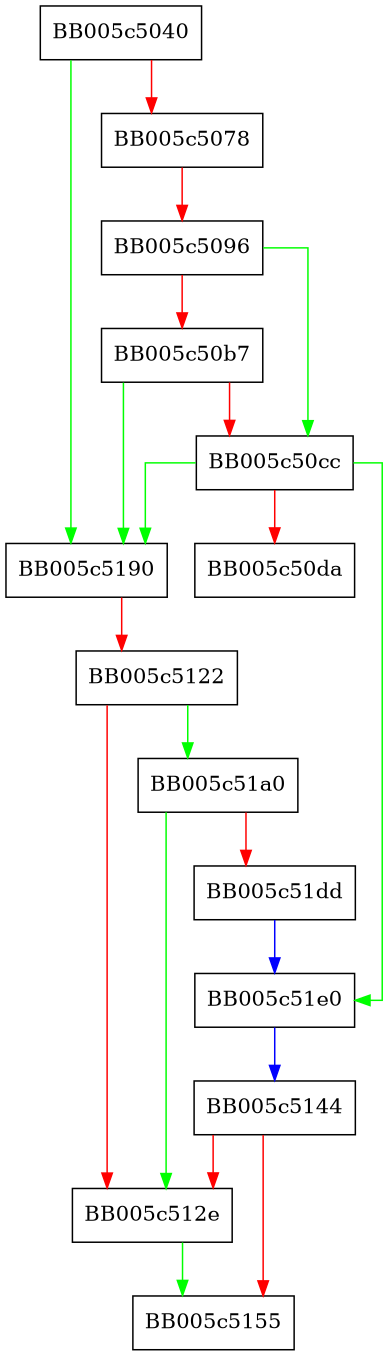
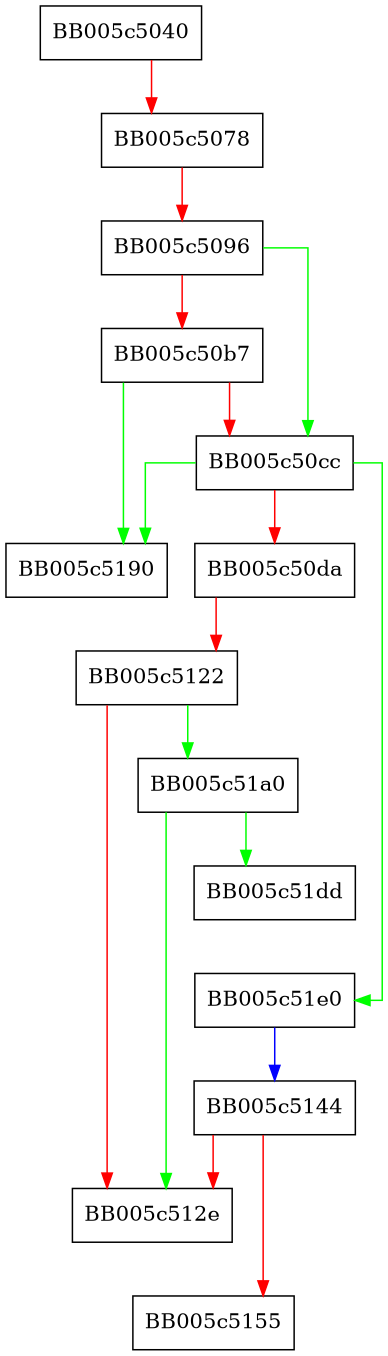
(71, 294) -> none
(122, 616) -> (216, 616)
(246, 831) -> (246, 831)
(275, 939) -> none
(183, 1261) -> none
